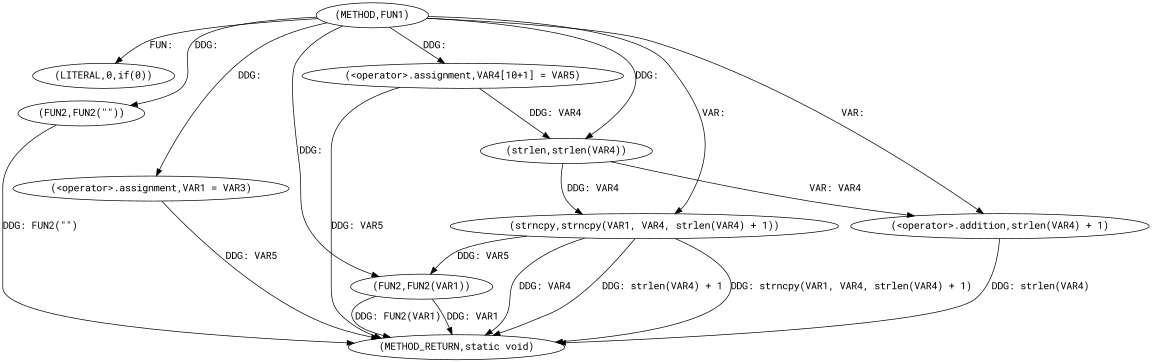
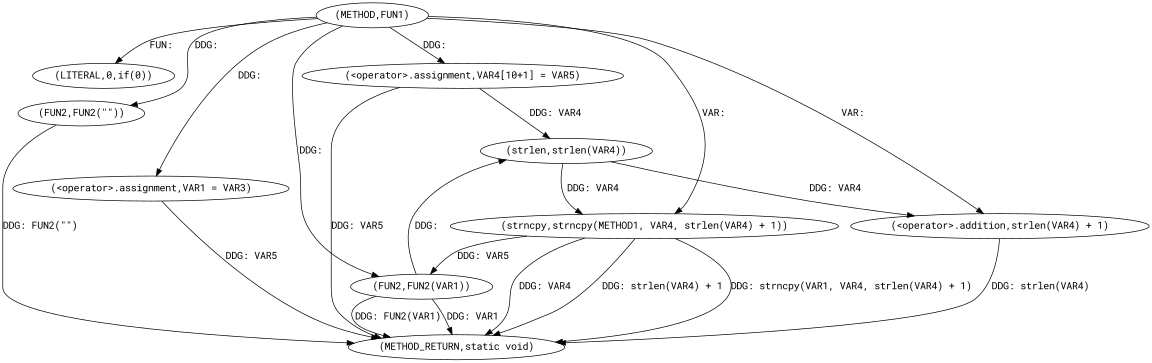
(576, 38) -> (427, 199)
(835, 189) -> (835, 189)
(644, 226) -> (644, 226)
